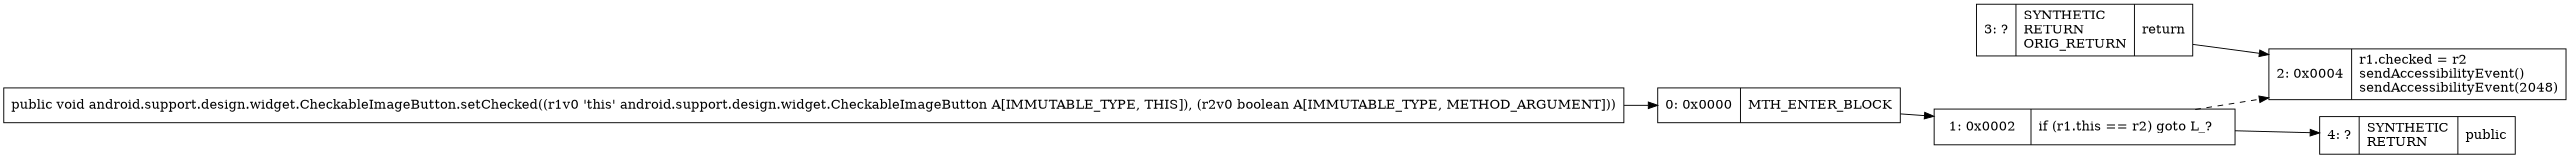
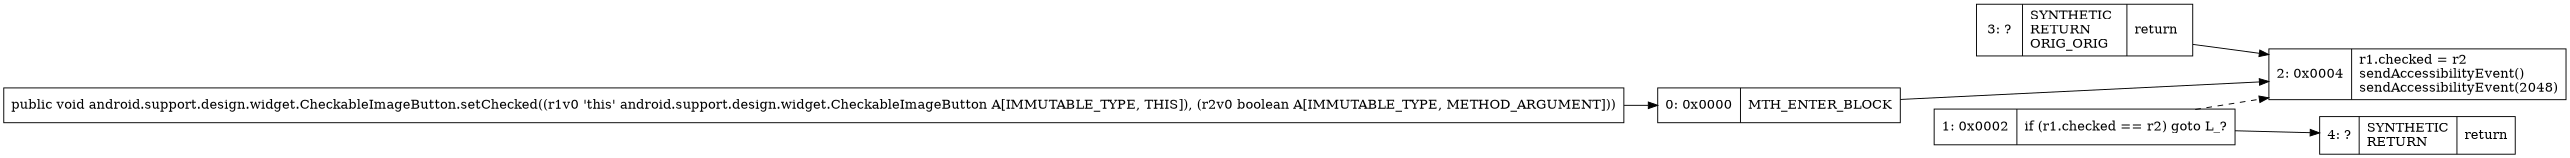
(2075, 44) -> (2070, 44)
(1912, 115) -> (2080, 91)
(2125, 126) -> (2126, 126)
(2486, 135) -> (2486, 135)
